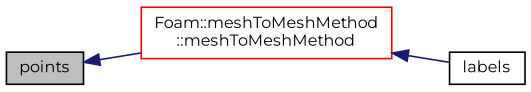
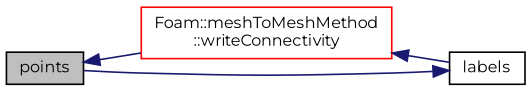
(267, 33) -> (267, 33)
none -> (258, 75)
